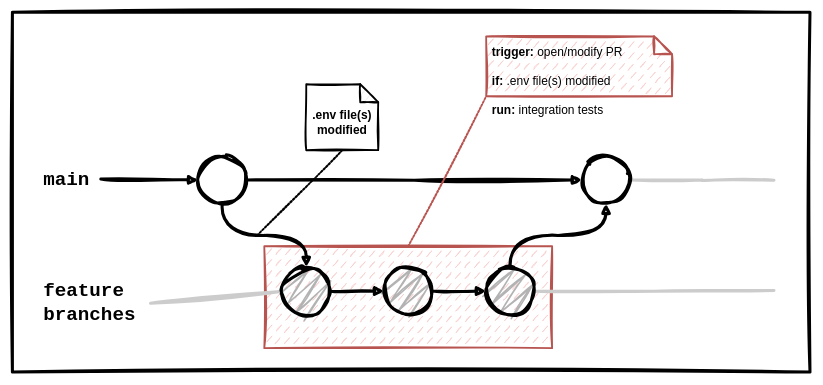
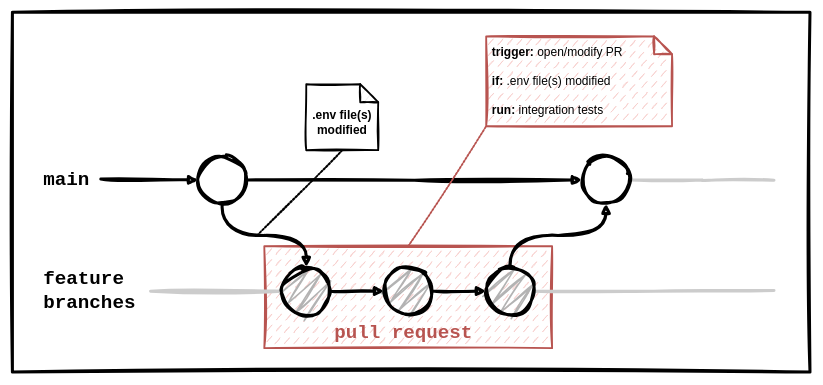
(579, 66) -> (579, 81)
(96, 303) -> (96, 291)
none -> (408, 333)
